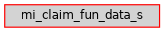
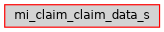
(82, 16) -> (82, 16)
